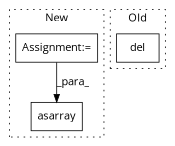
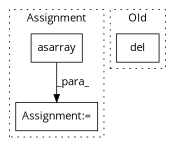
(57, 19) -> (57, 19)
(57, 78) -> (57, 78)
